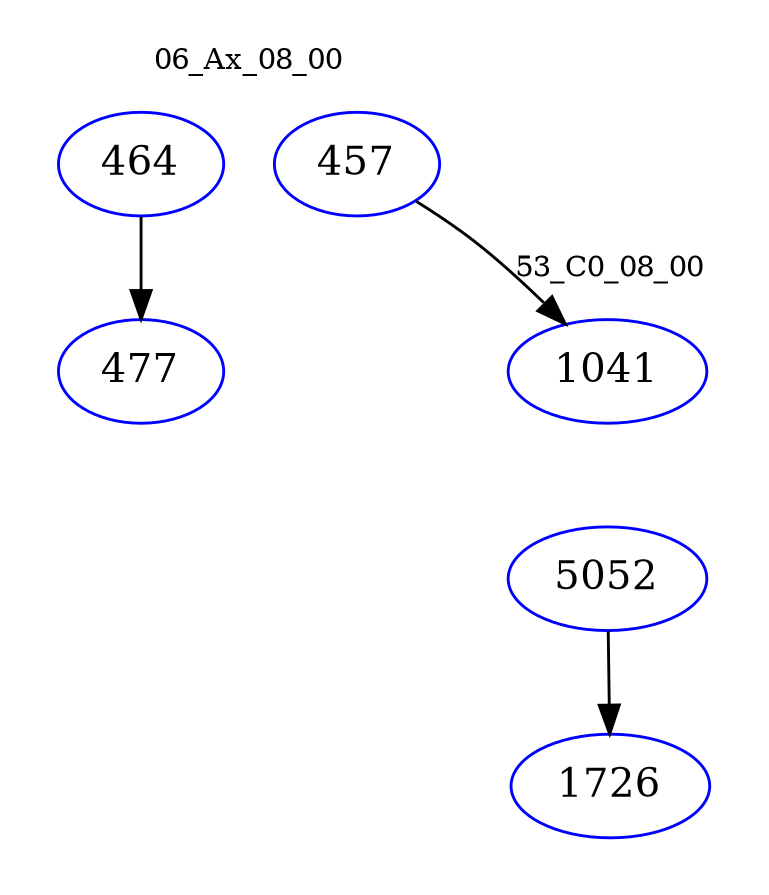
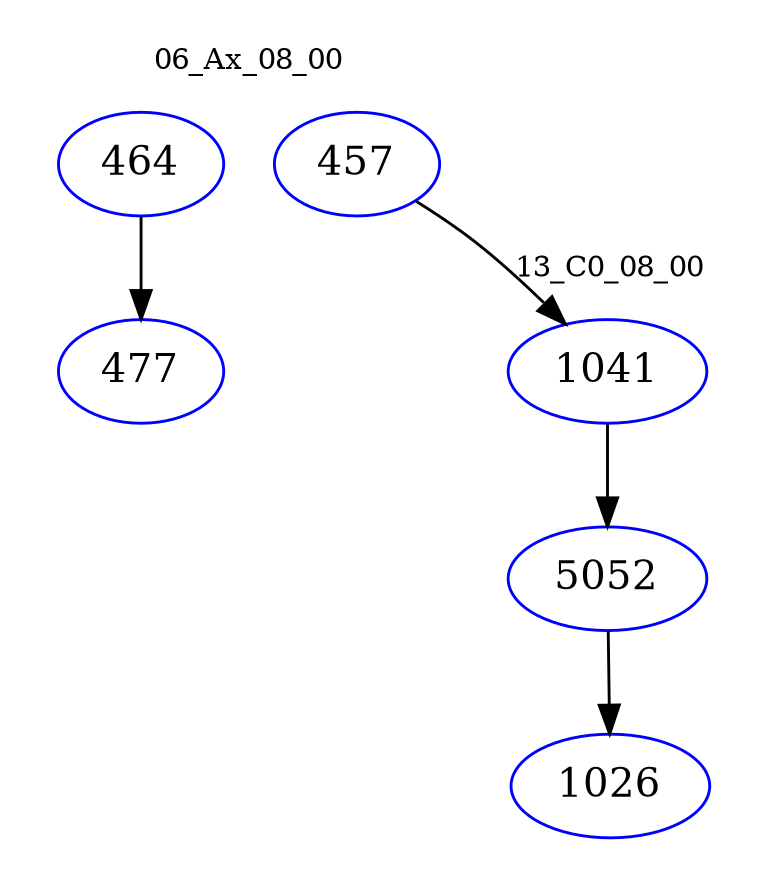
(610, 269) -> (610, 269)
none -> (608, 461)
(610, 786) -> (610, 786)
